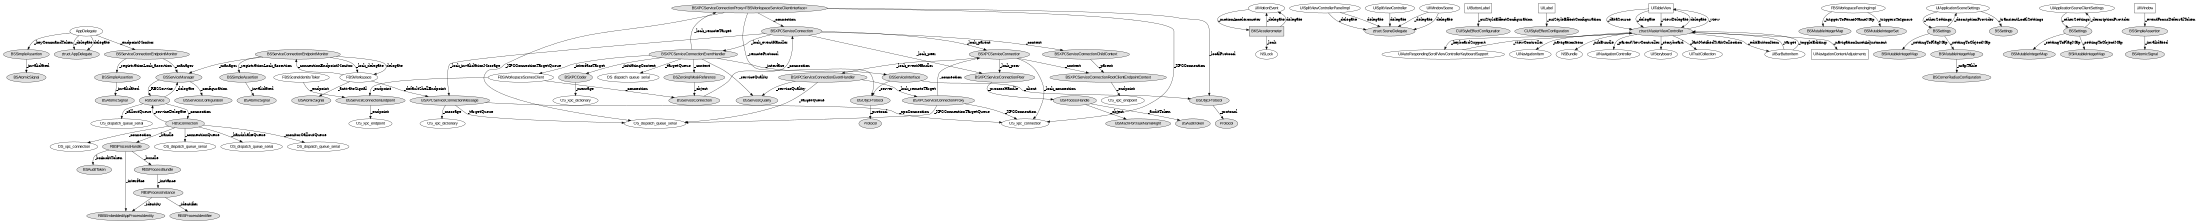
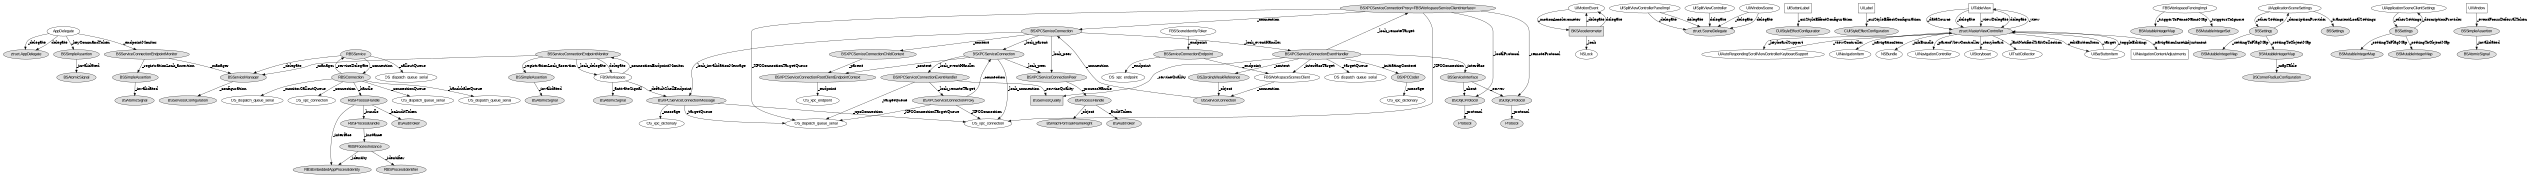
(427, 79) -> (1235, 66)
(151, 85) -> none
(757, 101) -> (1047, 101)
